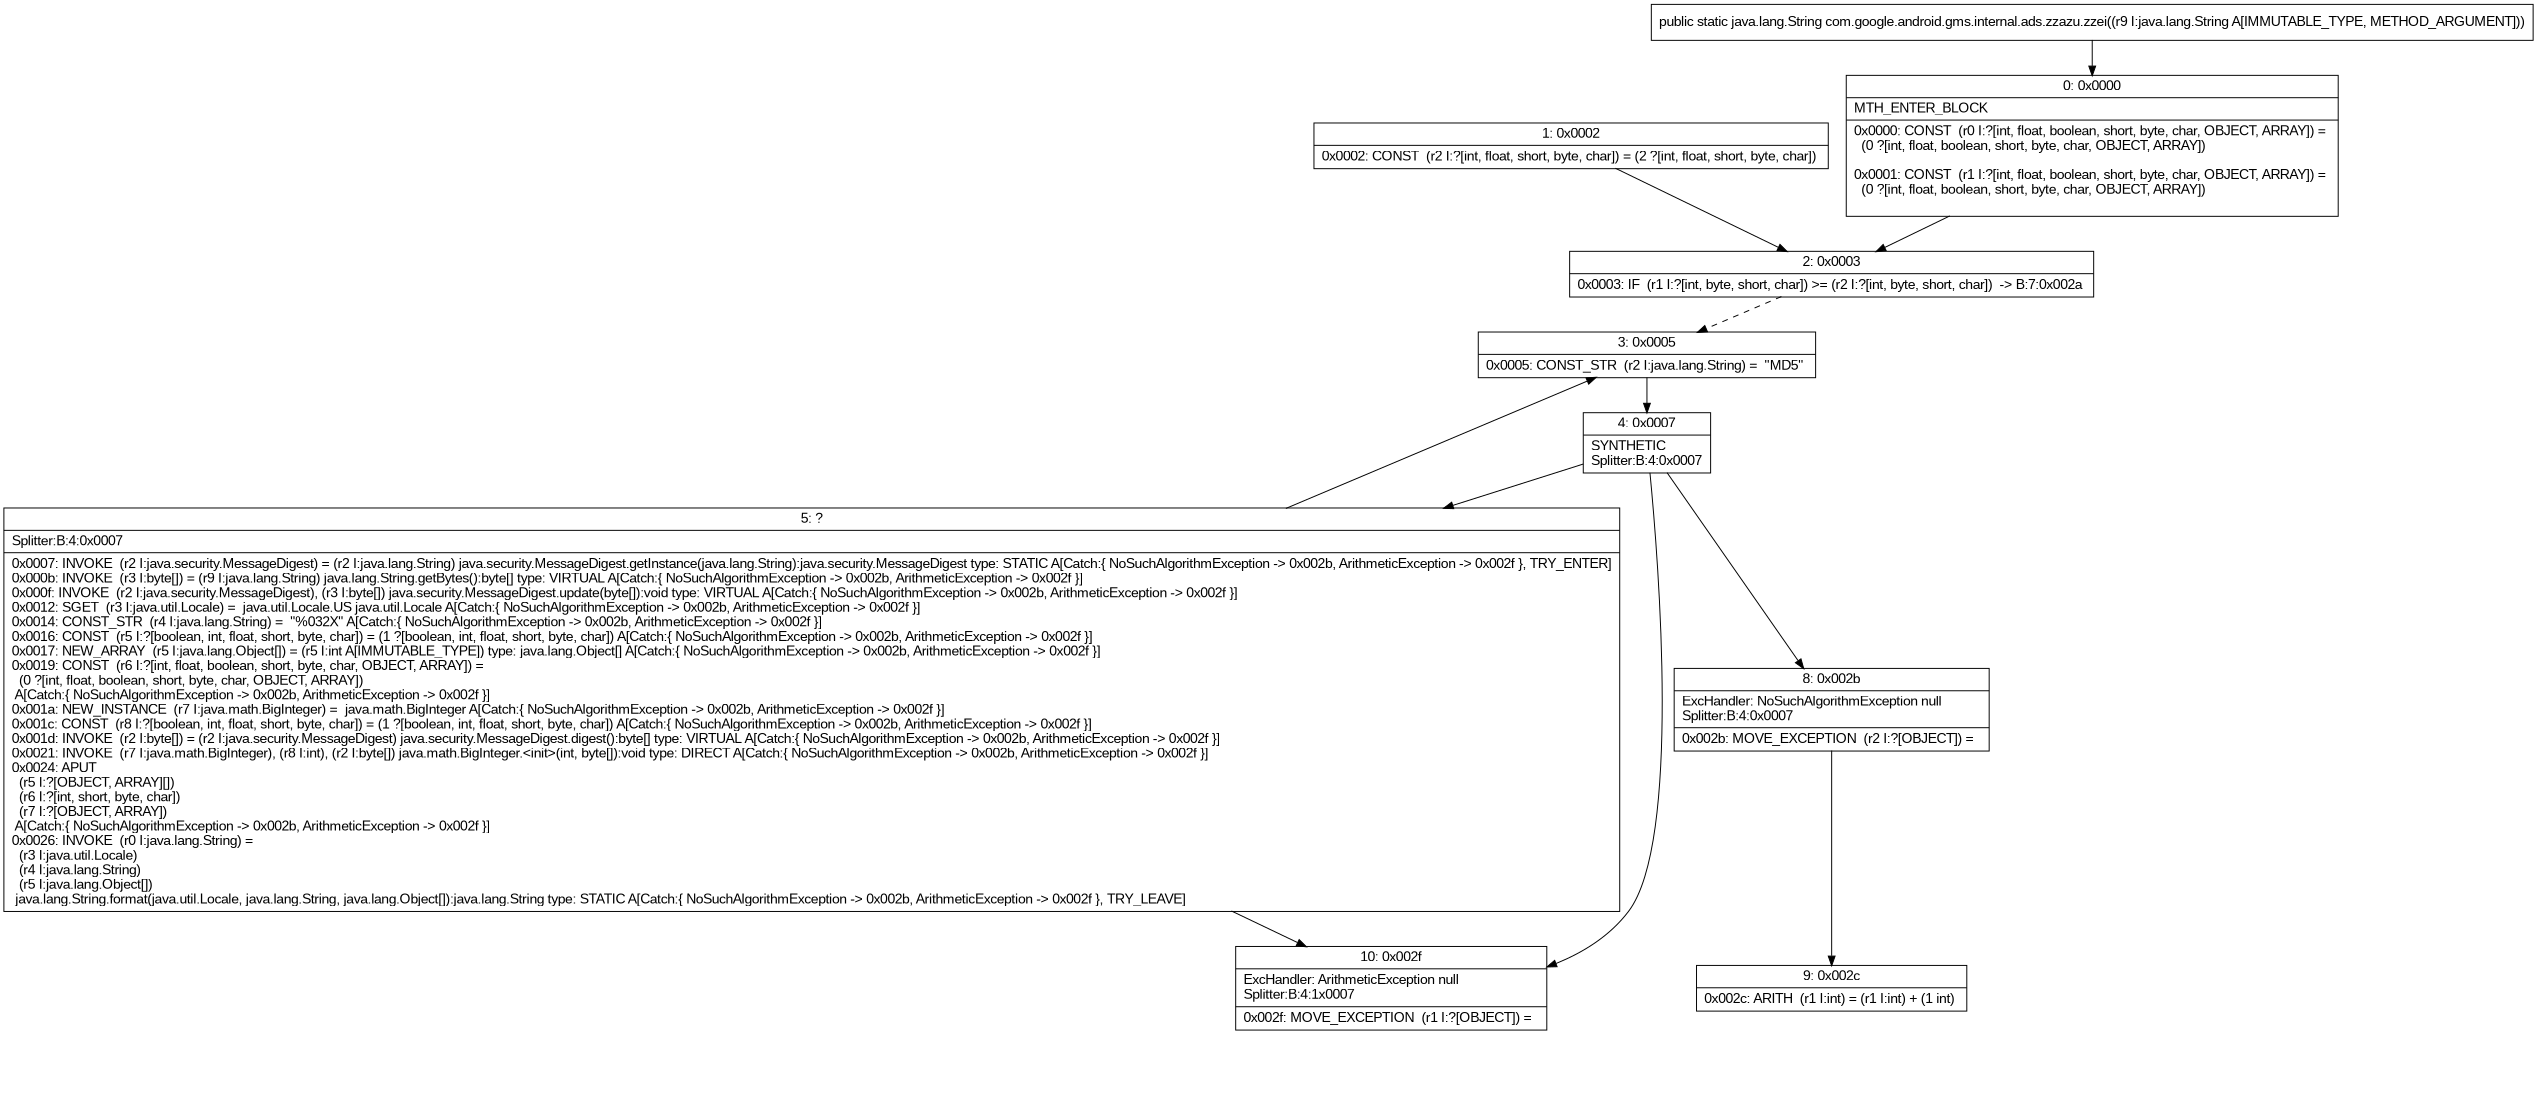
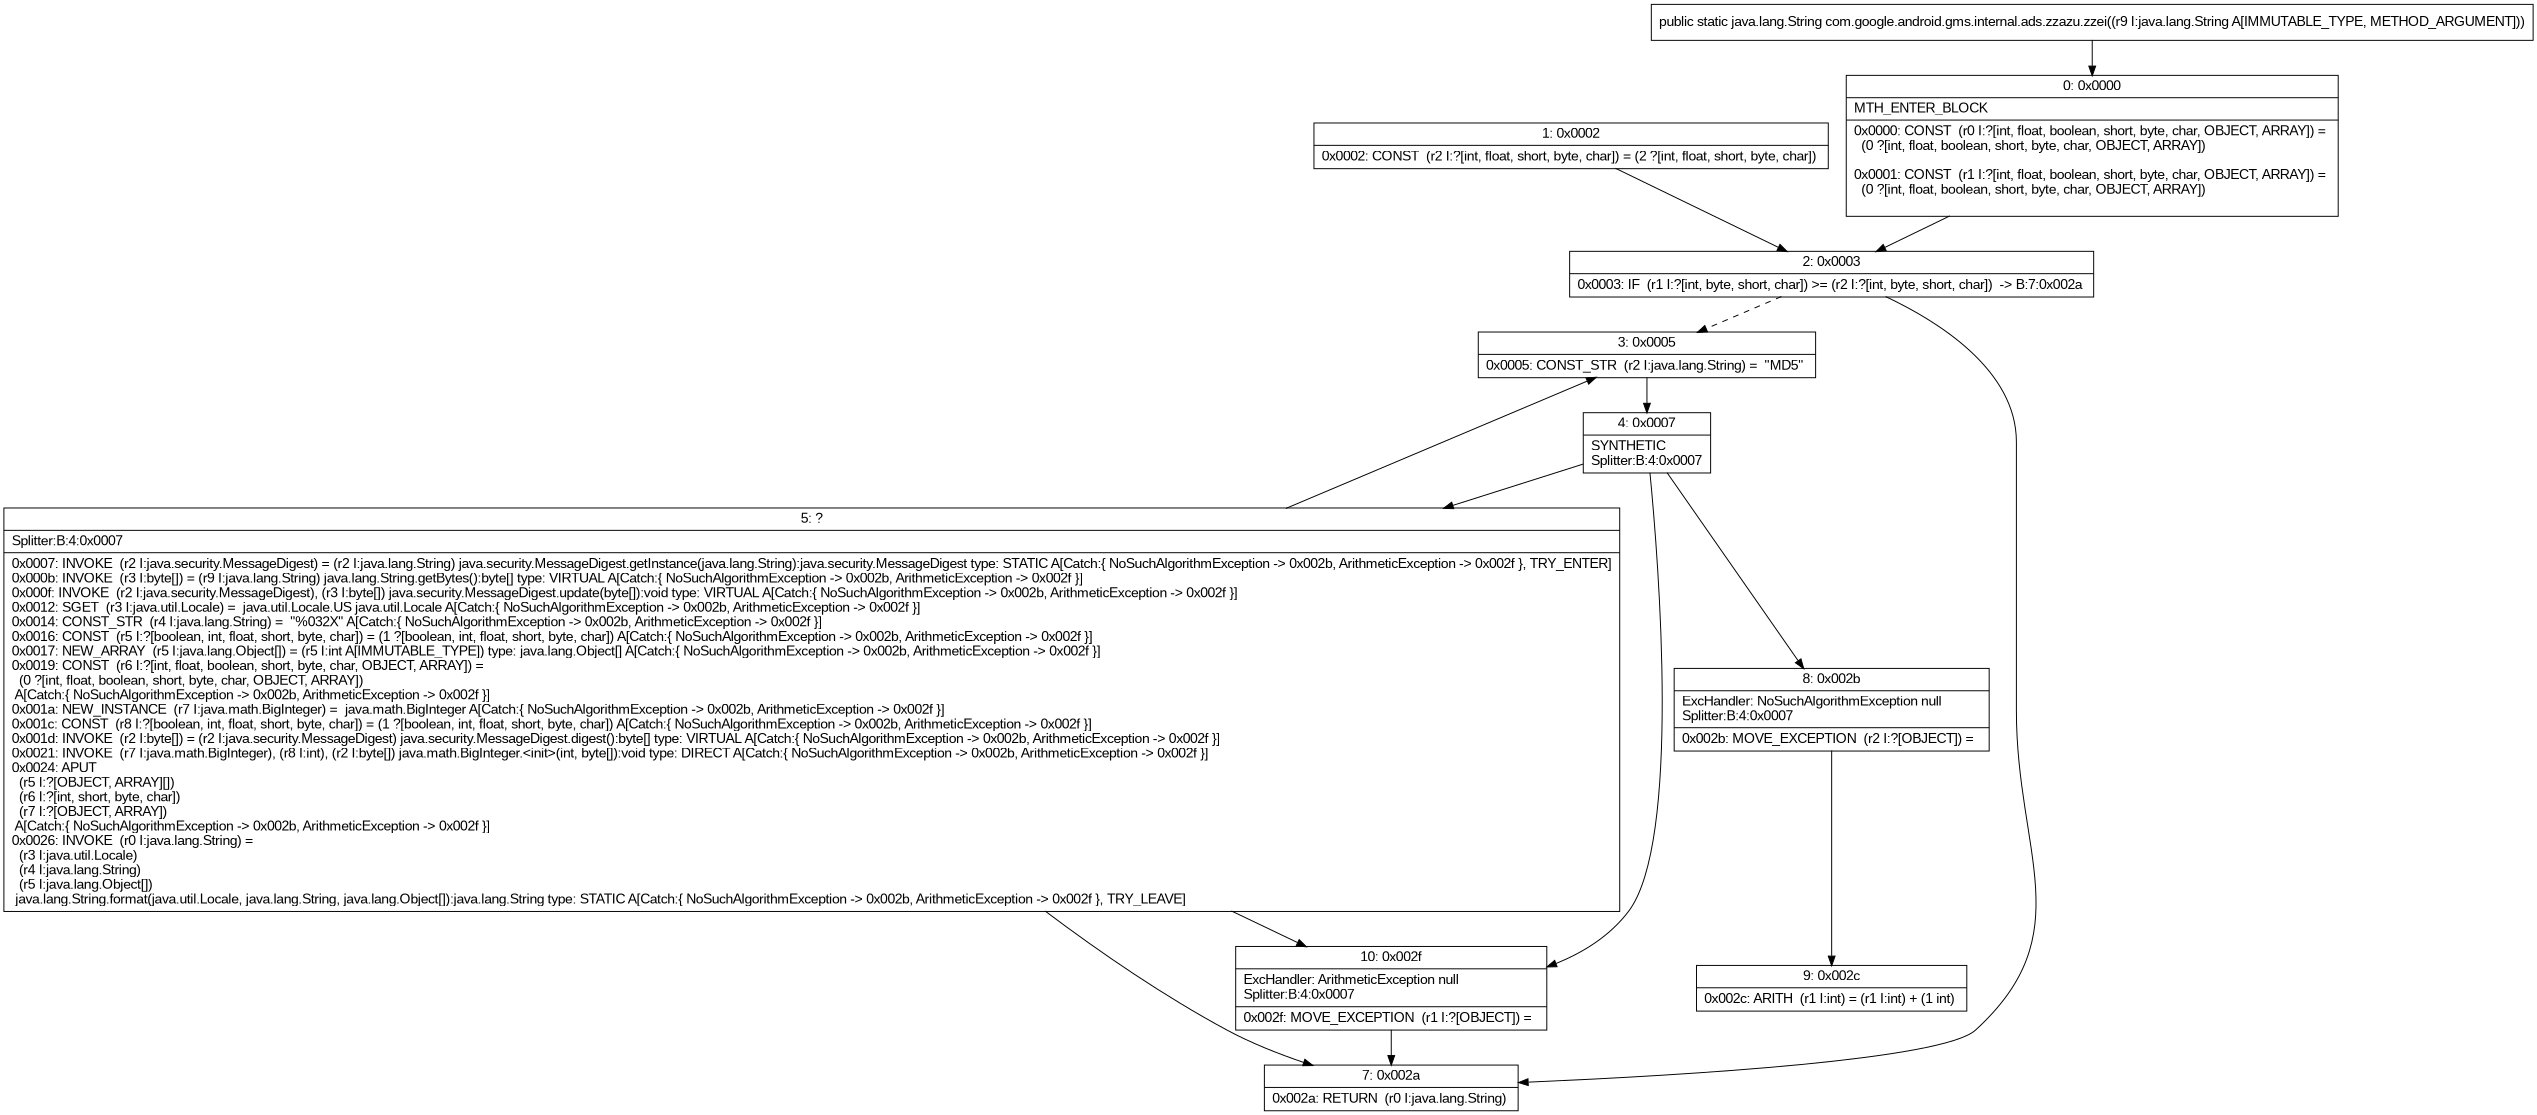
(1299, 995) -> (1299, 995)
none -> (1391, 1088)
